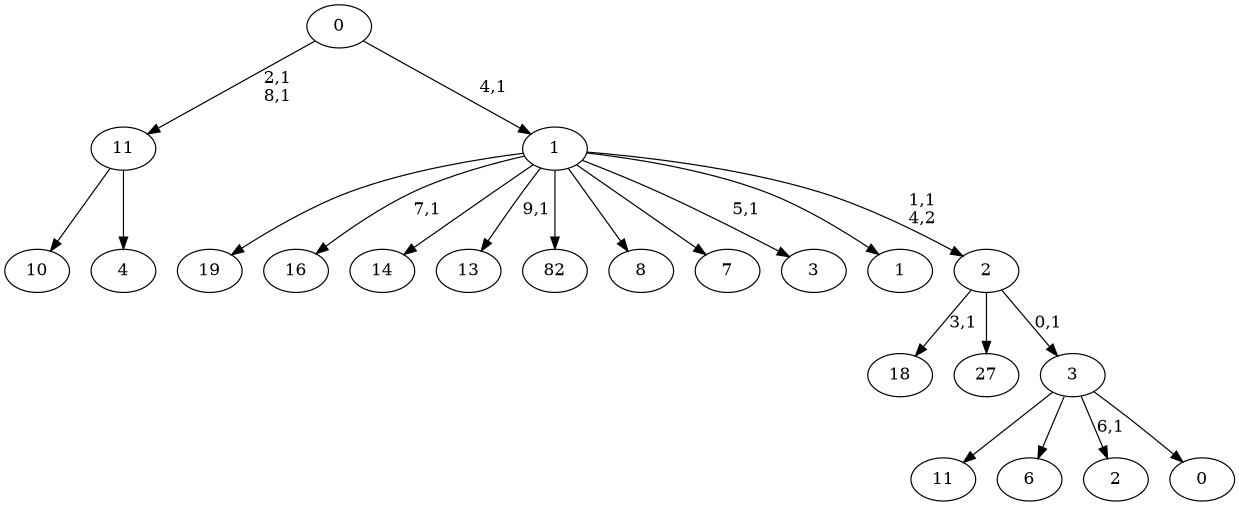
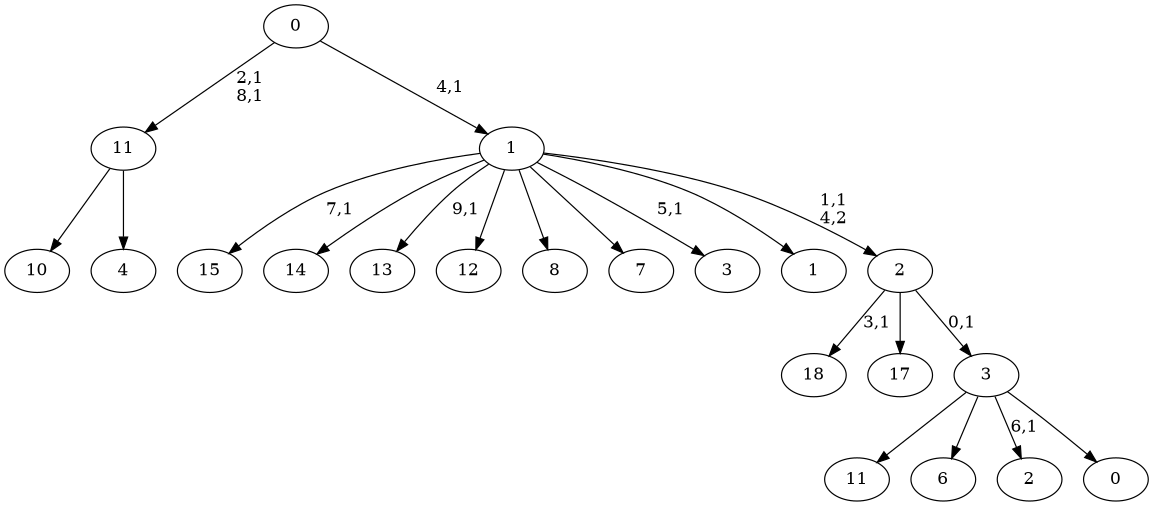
(210, 271) -> none
(296, 271) -> (210, 271)
(555, 271) -> (469, 271)
(986, 375) -> (900, 375)
